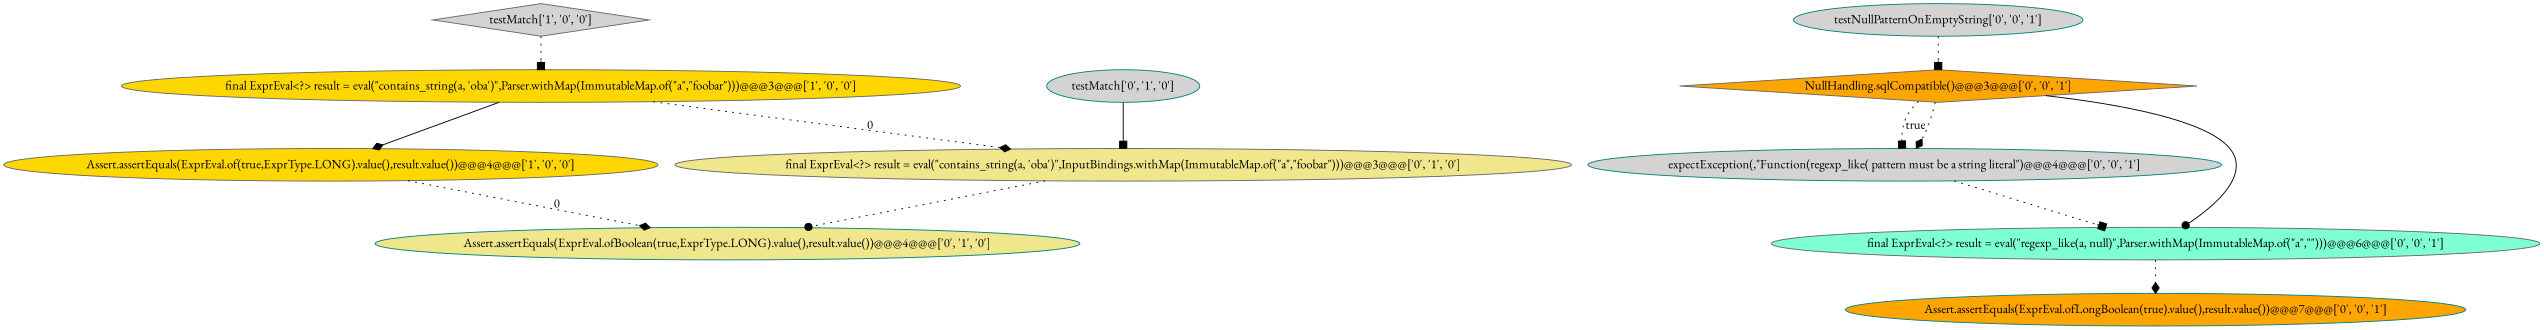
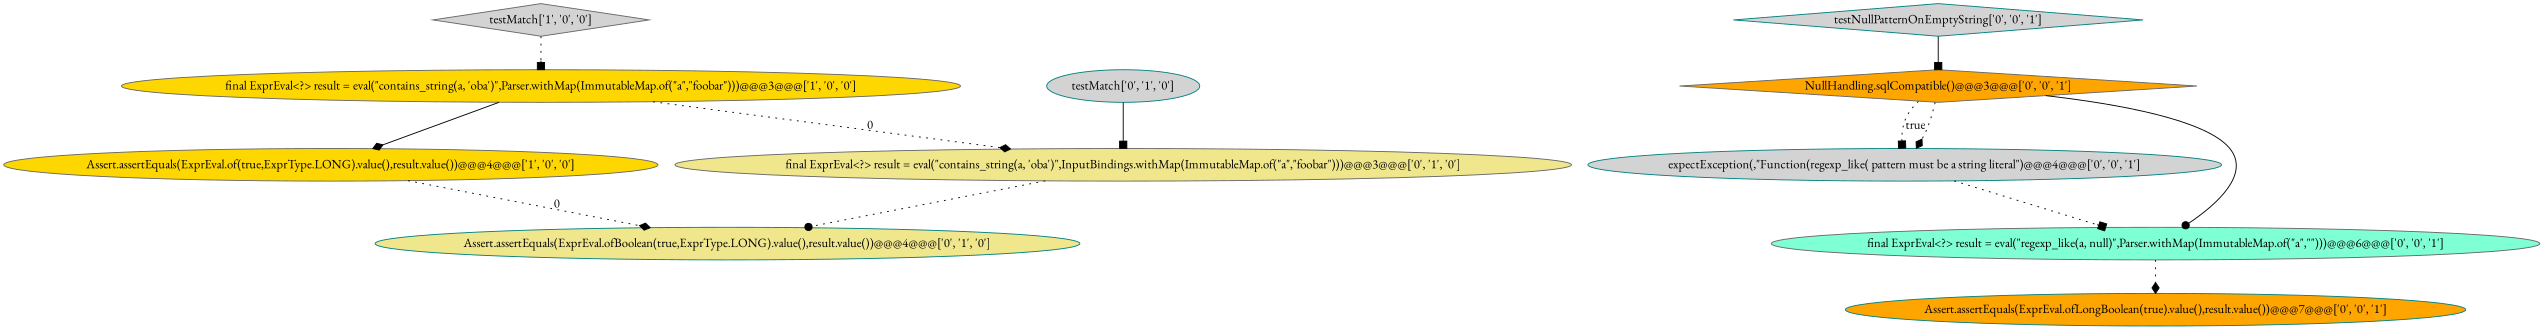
(1938, 20) -> (1938, 20)
(1938, 49) -> (1938, 49)
